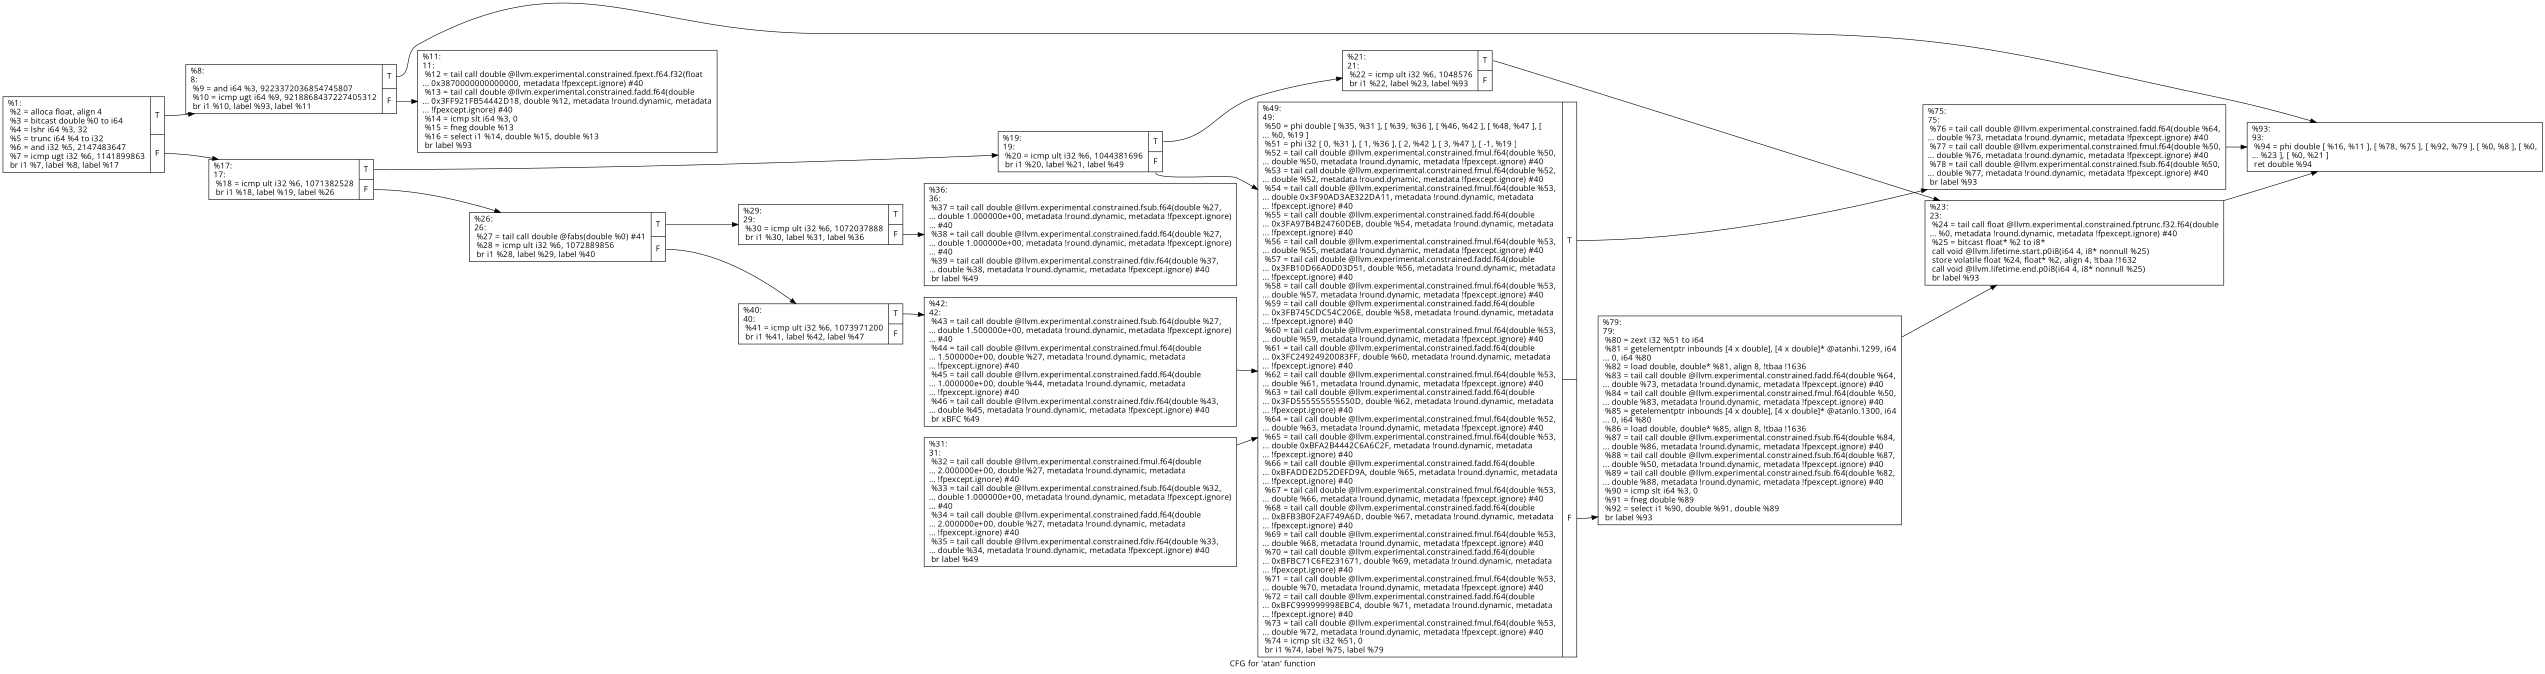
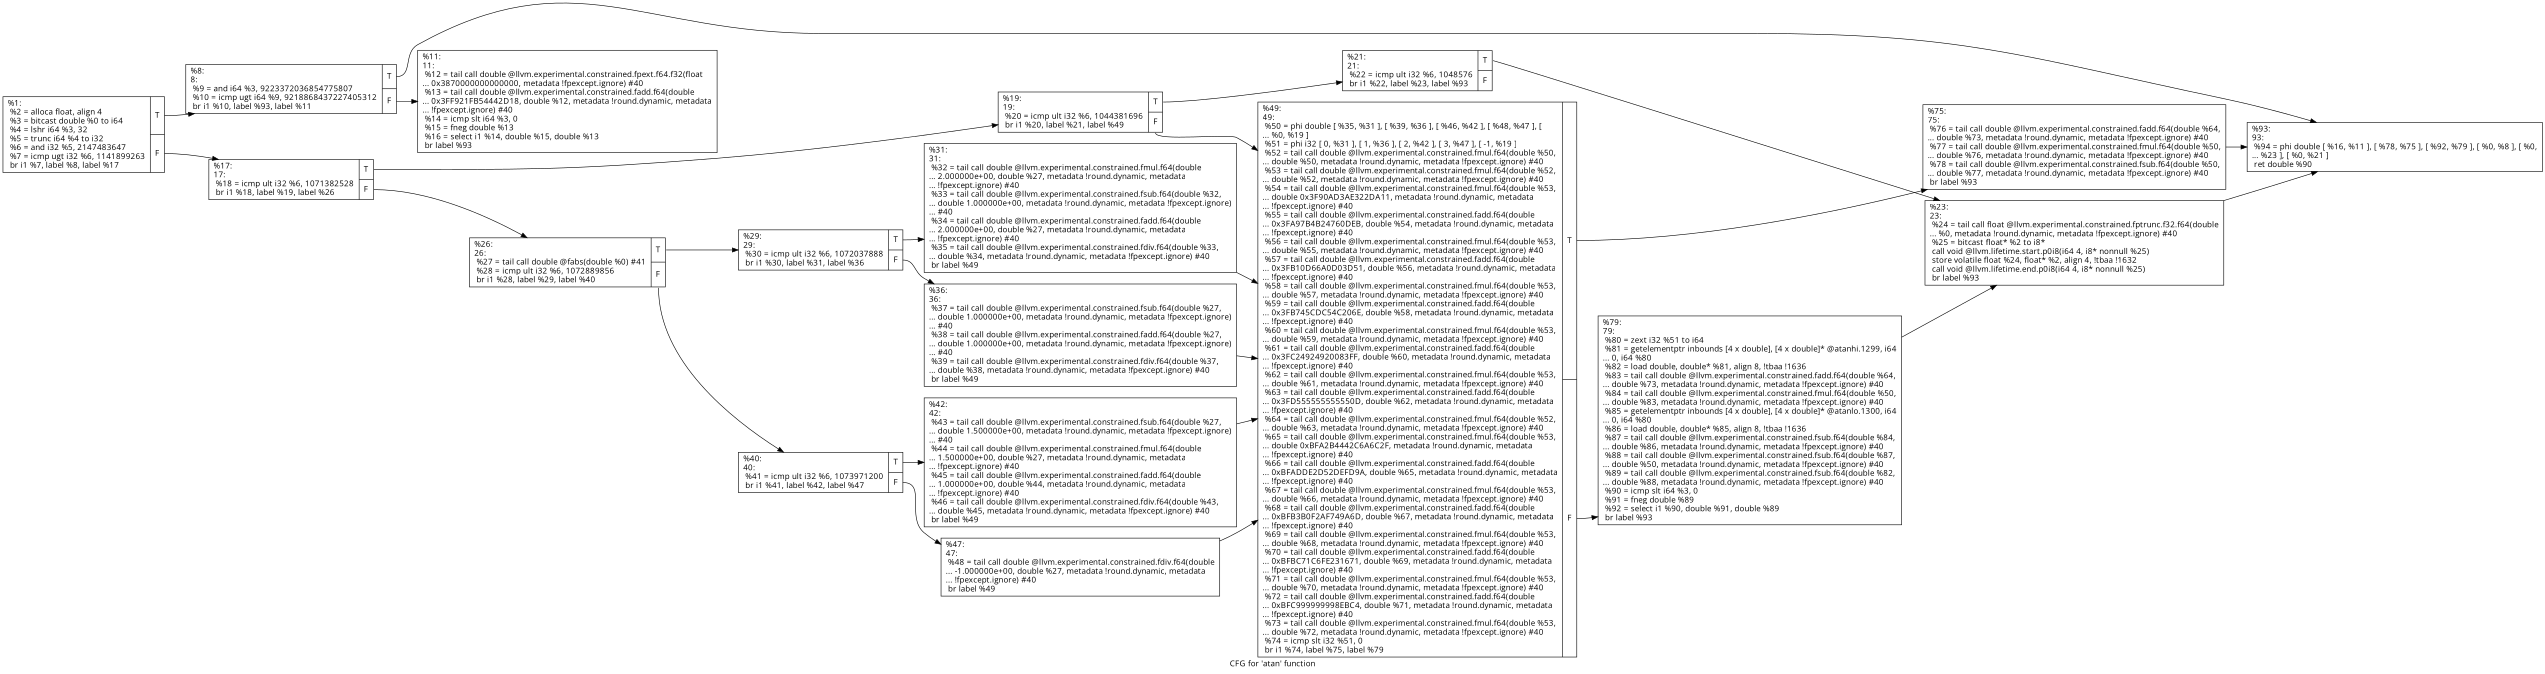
(272, 89) -> (272, 89)
(77, 156) -> (77, 156)
(2282, 164) -> (2282, 164)
none -> (910, 240)
none -> (1244, 357)
(955, 419) -> (954, 520)
none -> (1080, 567)
